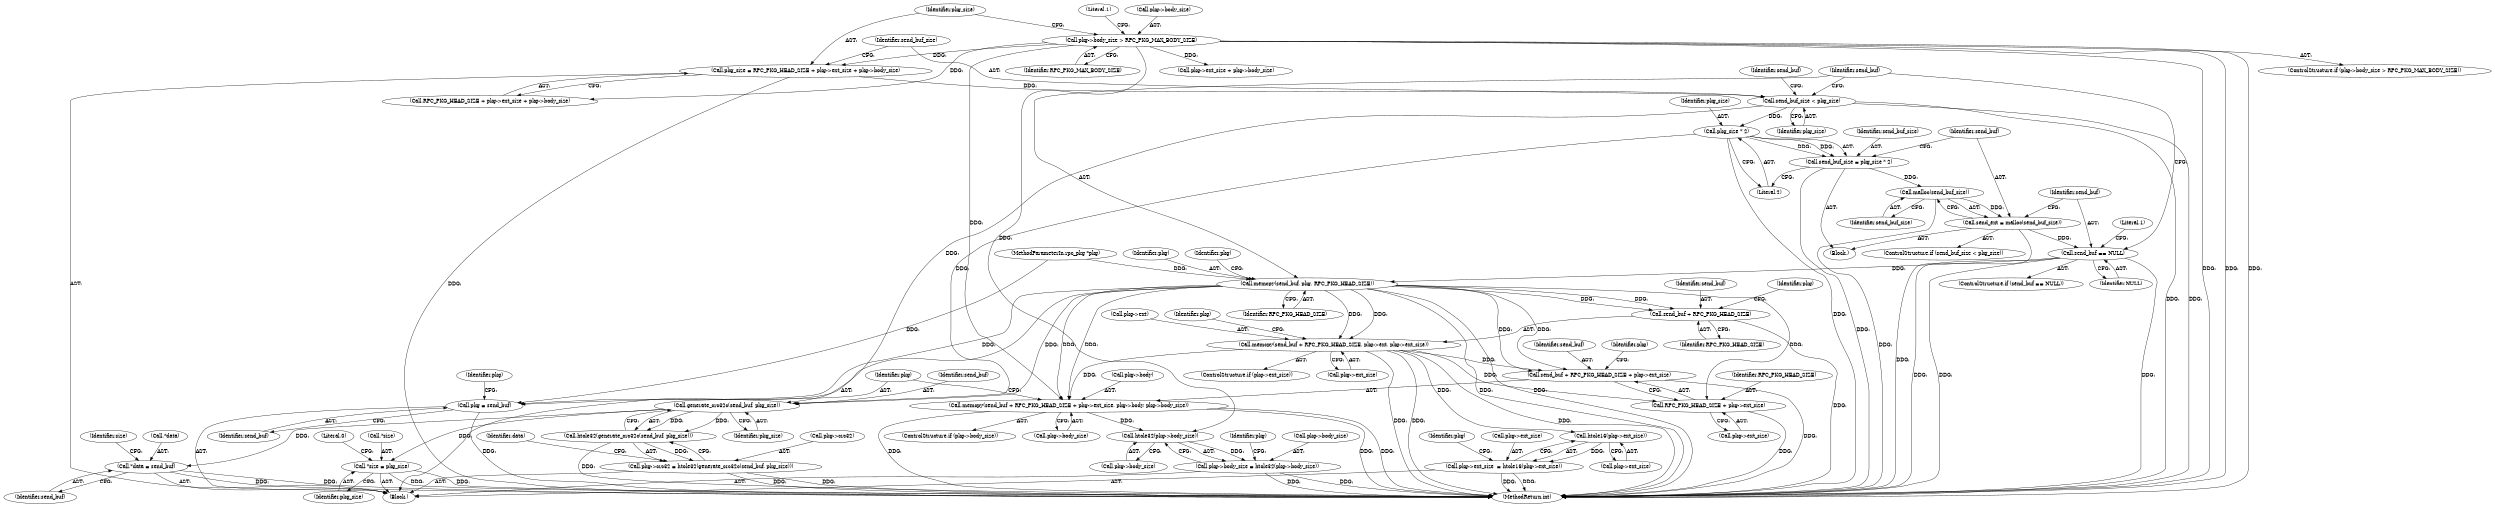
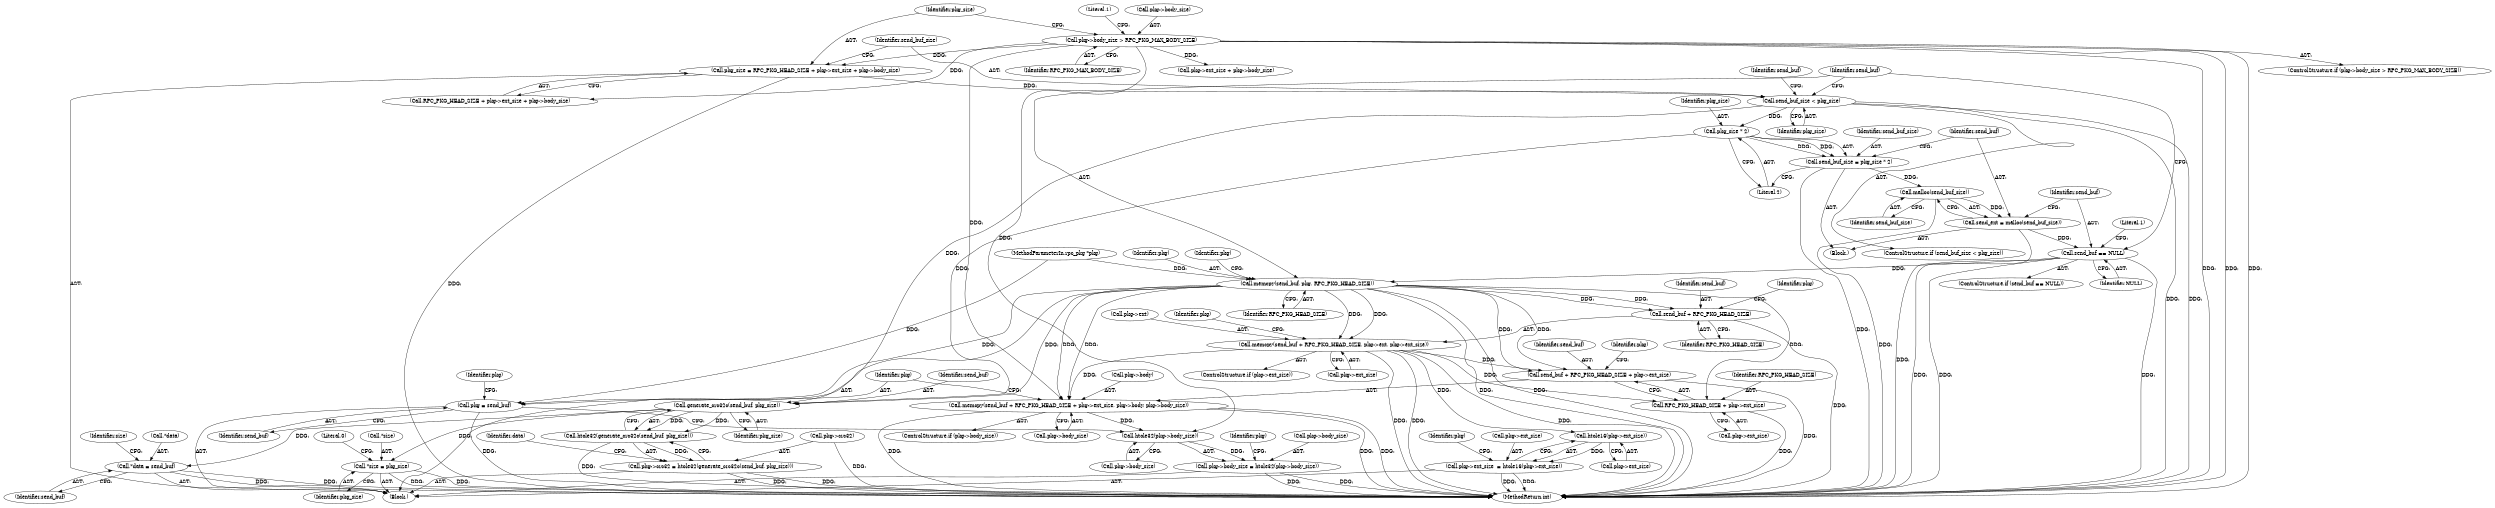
(1980, 238) -> (2022, 147)
(1856, 431) -> (1151, 495)
(1183, 456) -> (820, 429)
